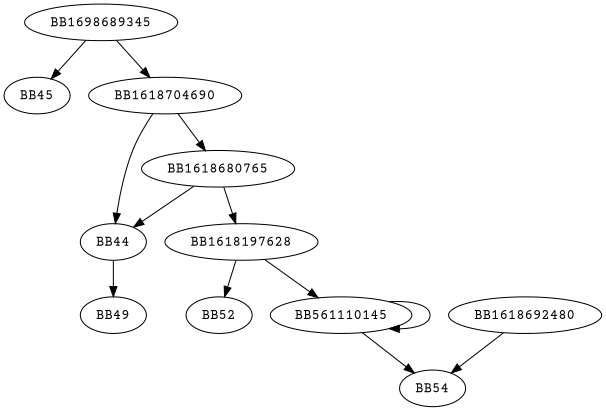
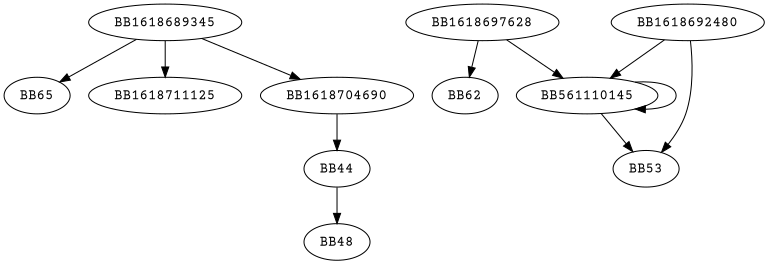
(101, 22) -> (165, 22)
none -> (642, 56)
(37, 96) -> (37, 96)
none -> (165, 96)
(218, 169) -> none
(241, 242) -> (482, 22)
(113, 315) -> (337, 242)
(219, 315) -> (465, 96)
(433, 388) -> (646, 169)
